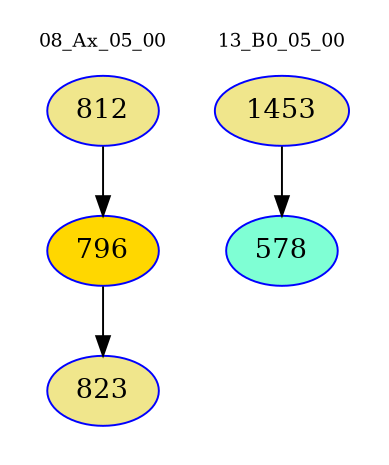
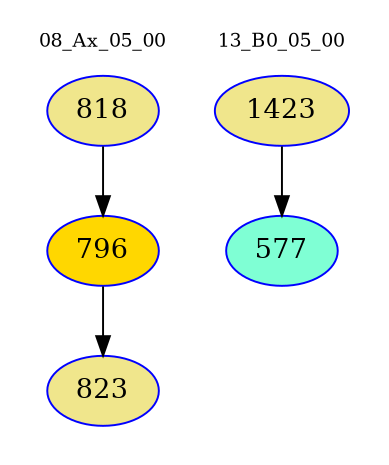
(103, 111) -> (103, 111)
(282, 111) -> (282, 111)
(282, 251) -> (282, 251)
